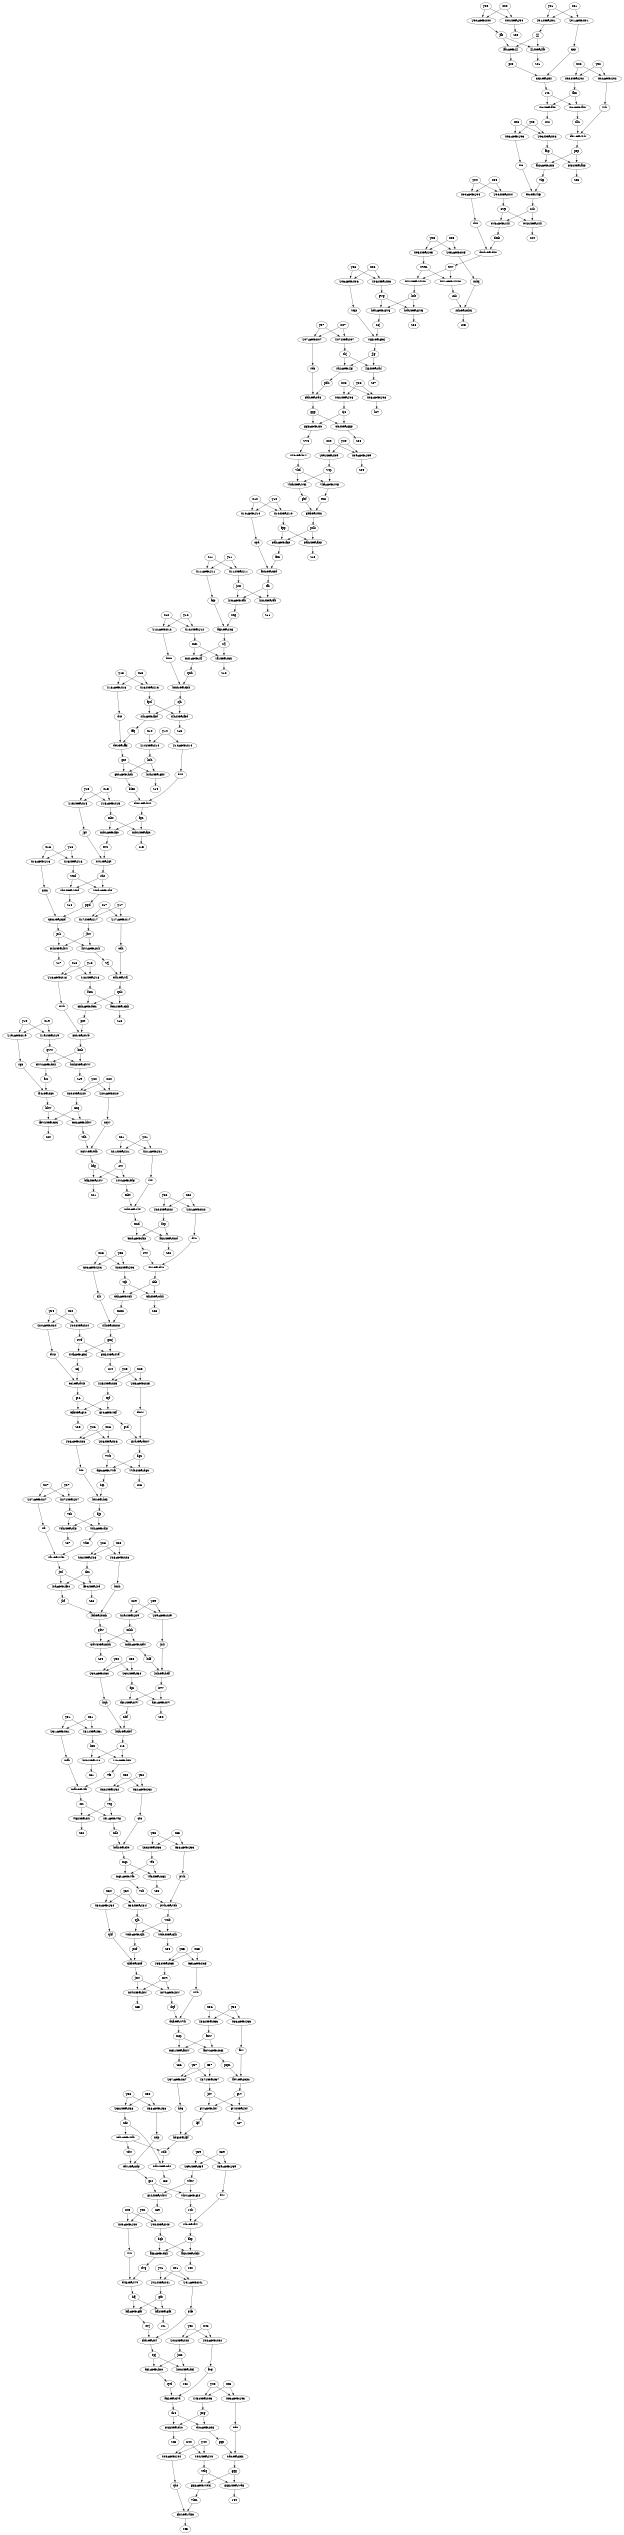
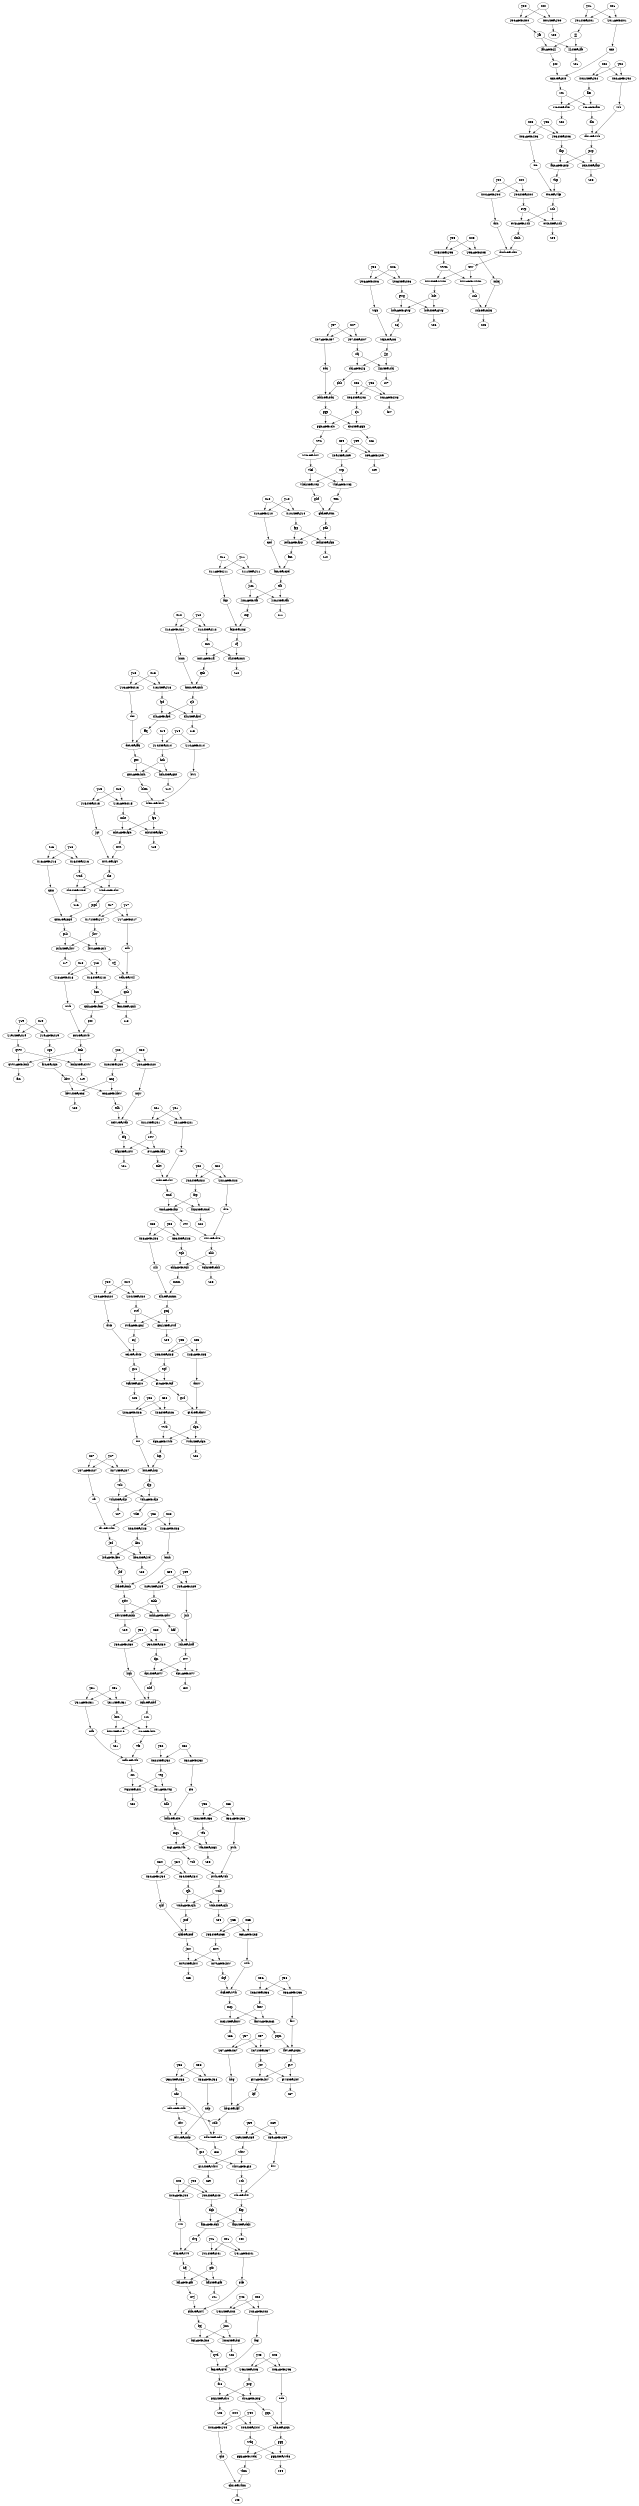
(376, 340) -> (388, 340)
(46, 1086) -> none
(142, 1782) -> none
